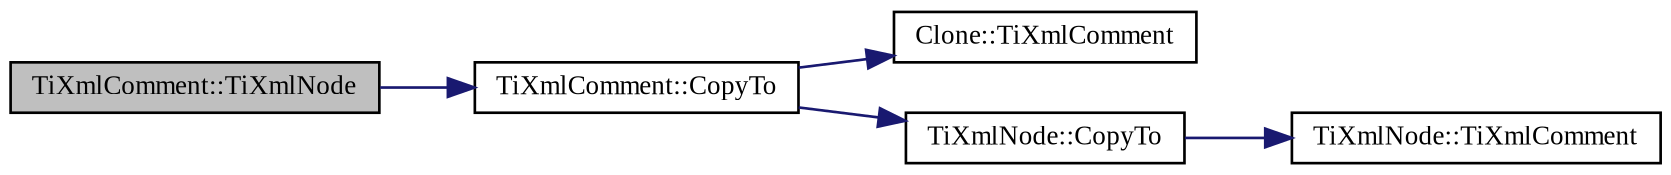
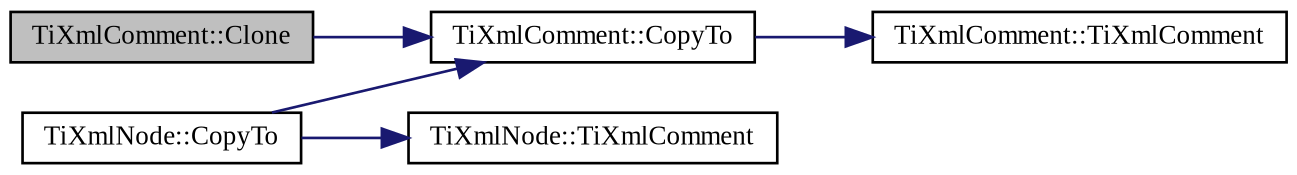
(1045, 37) -> (1080, 37)
(195, 88) -> (162, 37)
(838, 112) -> (364, 91)
